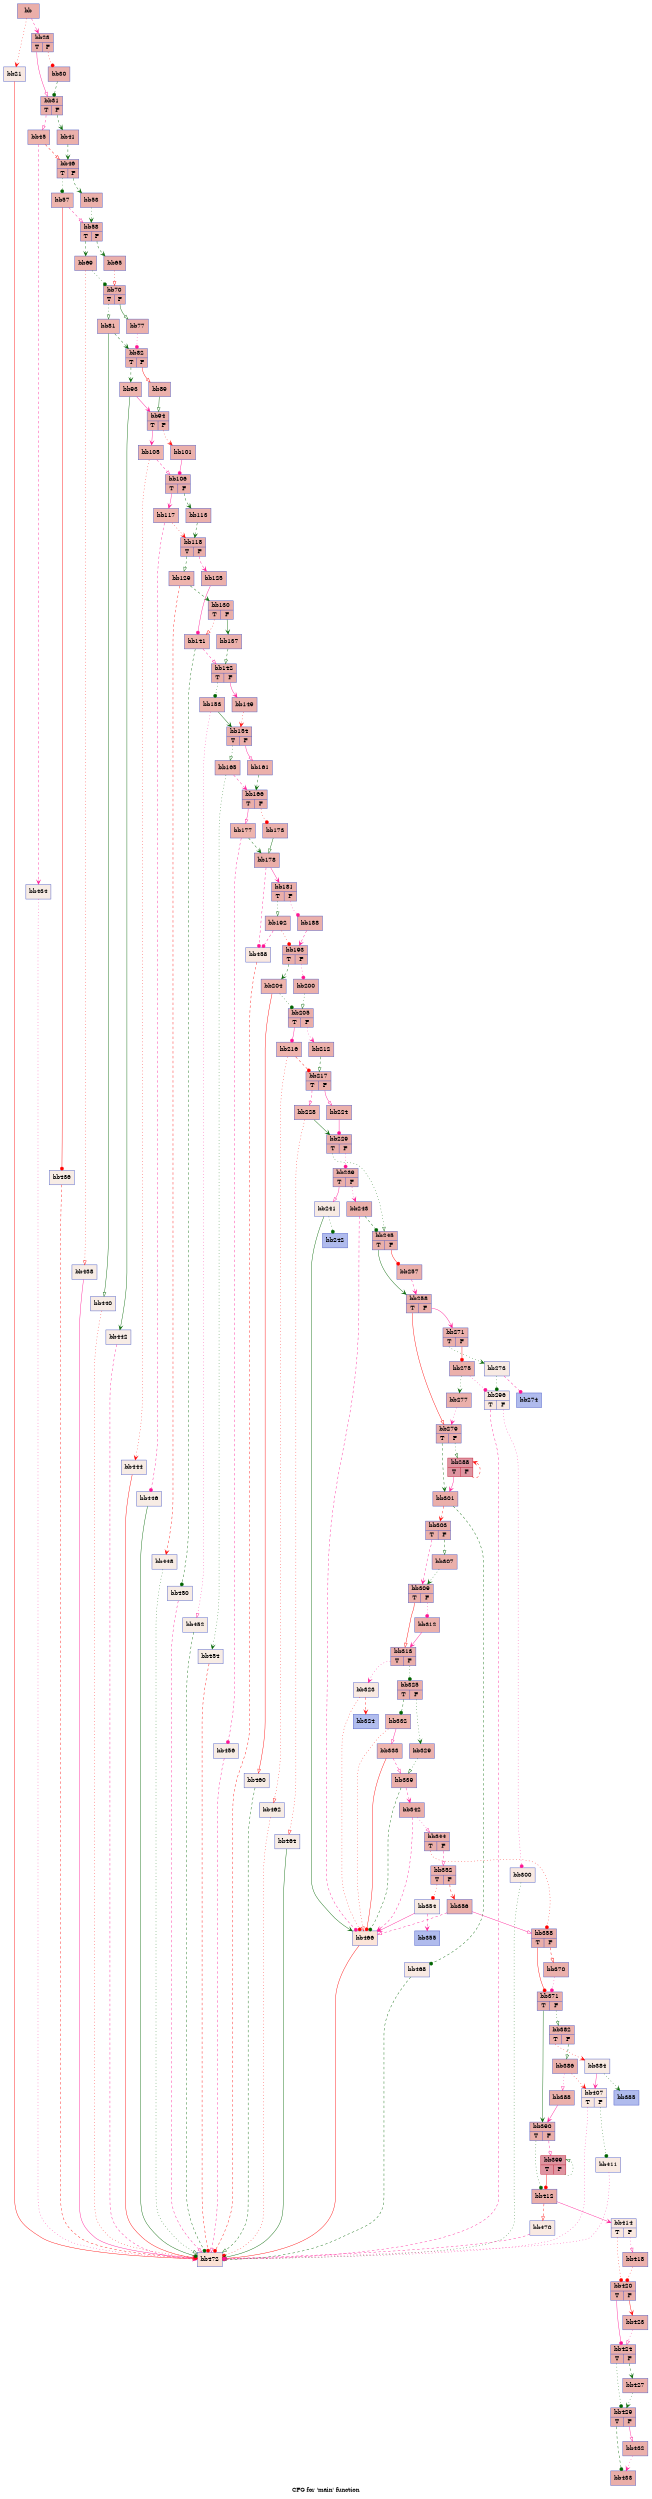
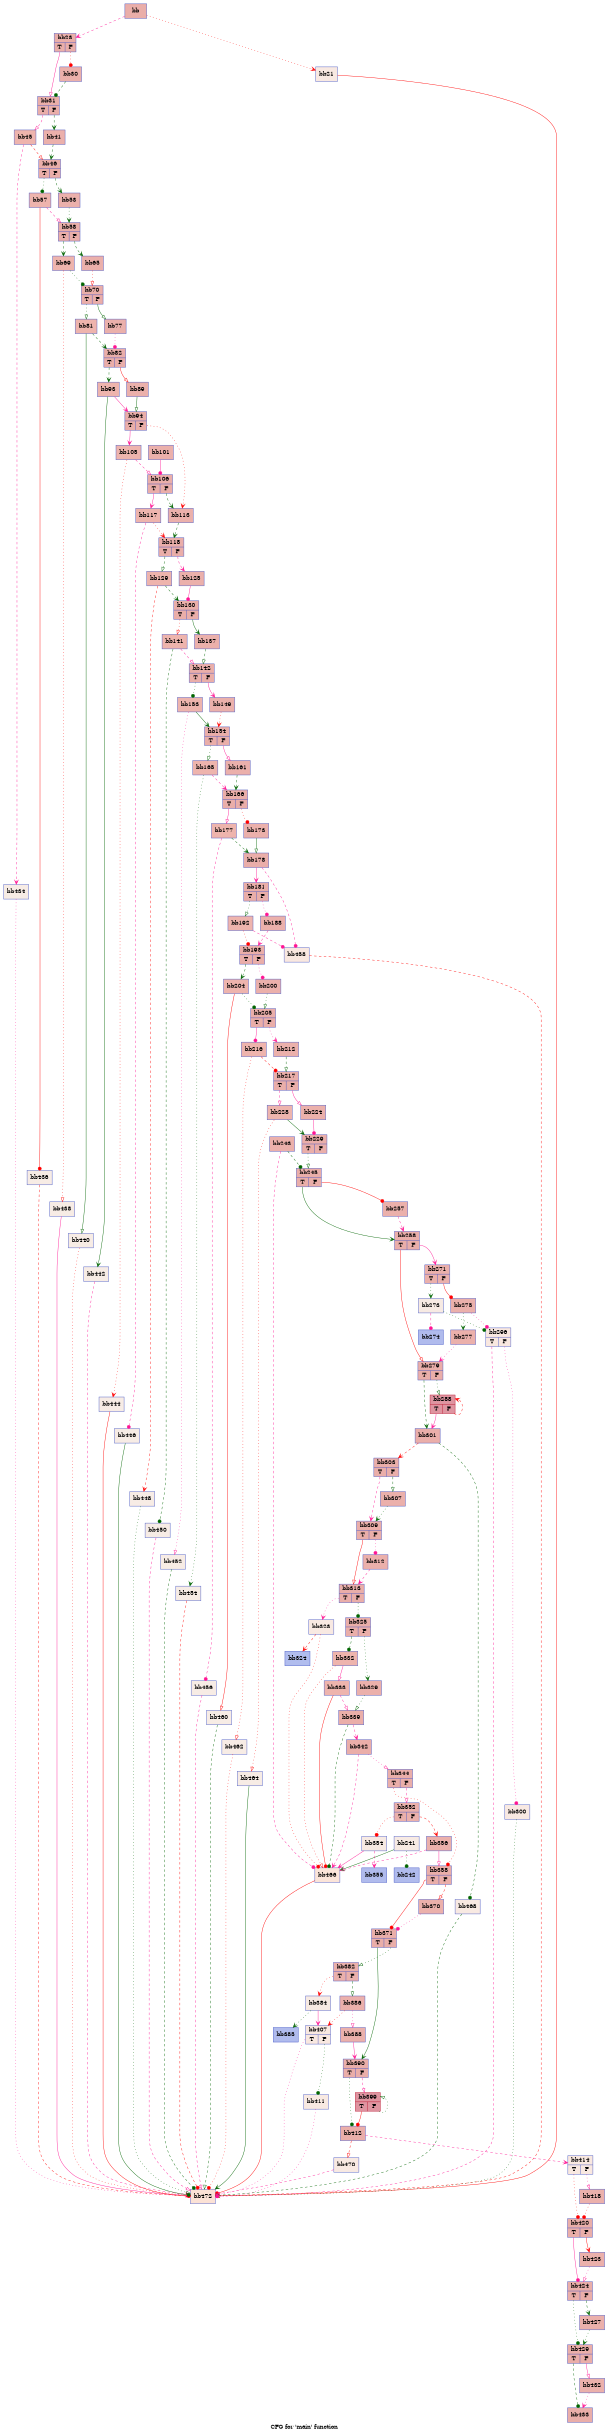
(165, 437) -> (181, 455)
(202, 608) -> (189, 592)
(346, 1178) -> none
(417, 1638) -> (366, 1575)
(580, 2210) -> (465, 2149)
